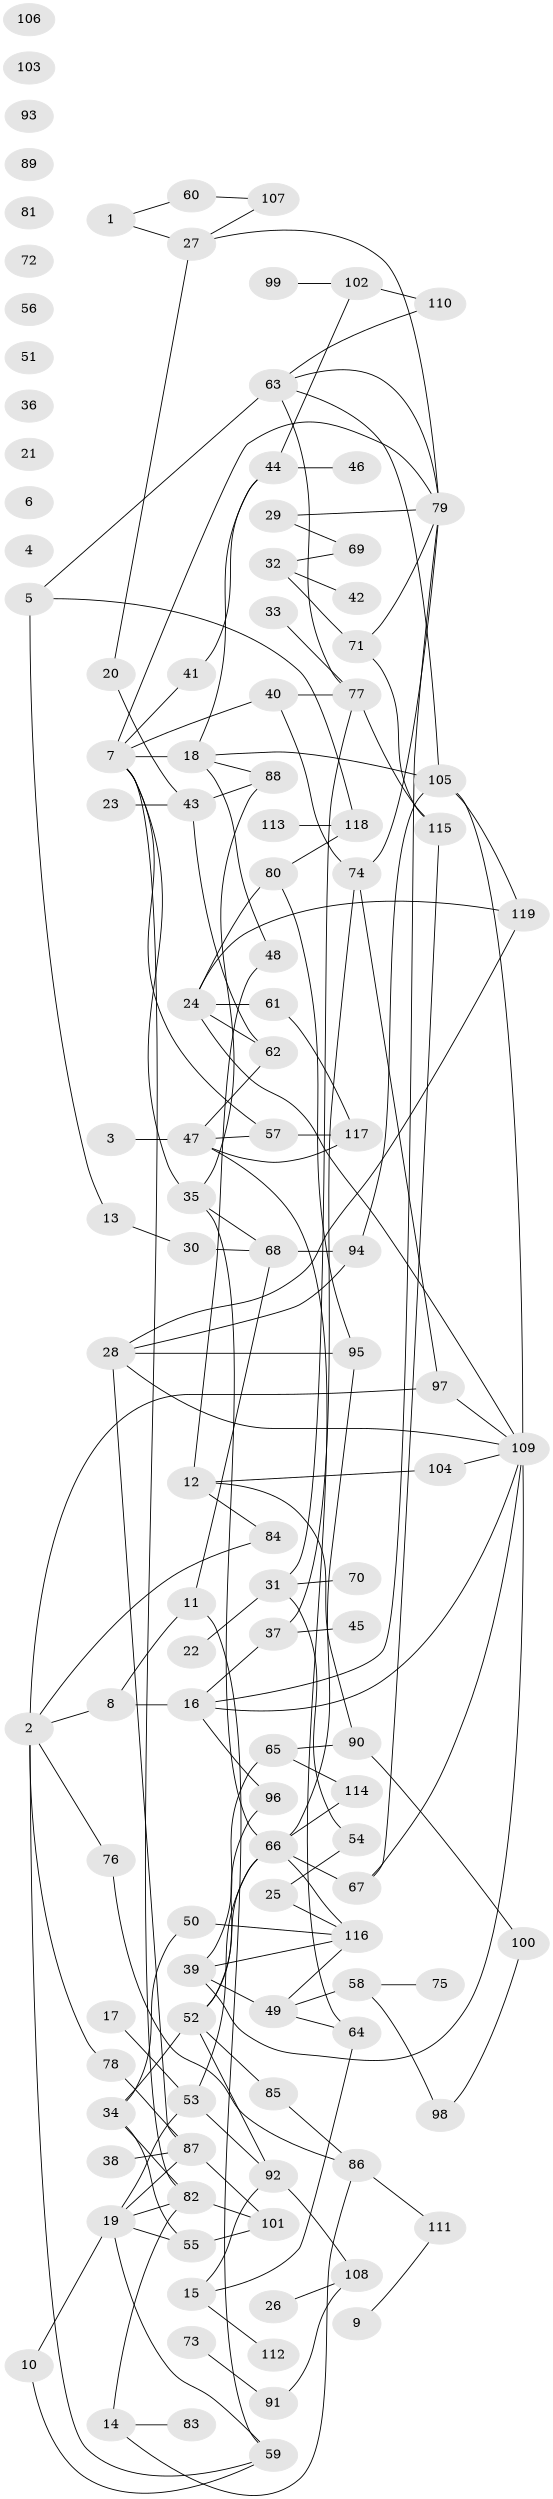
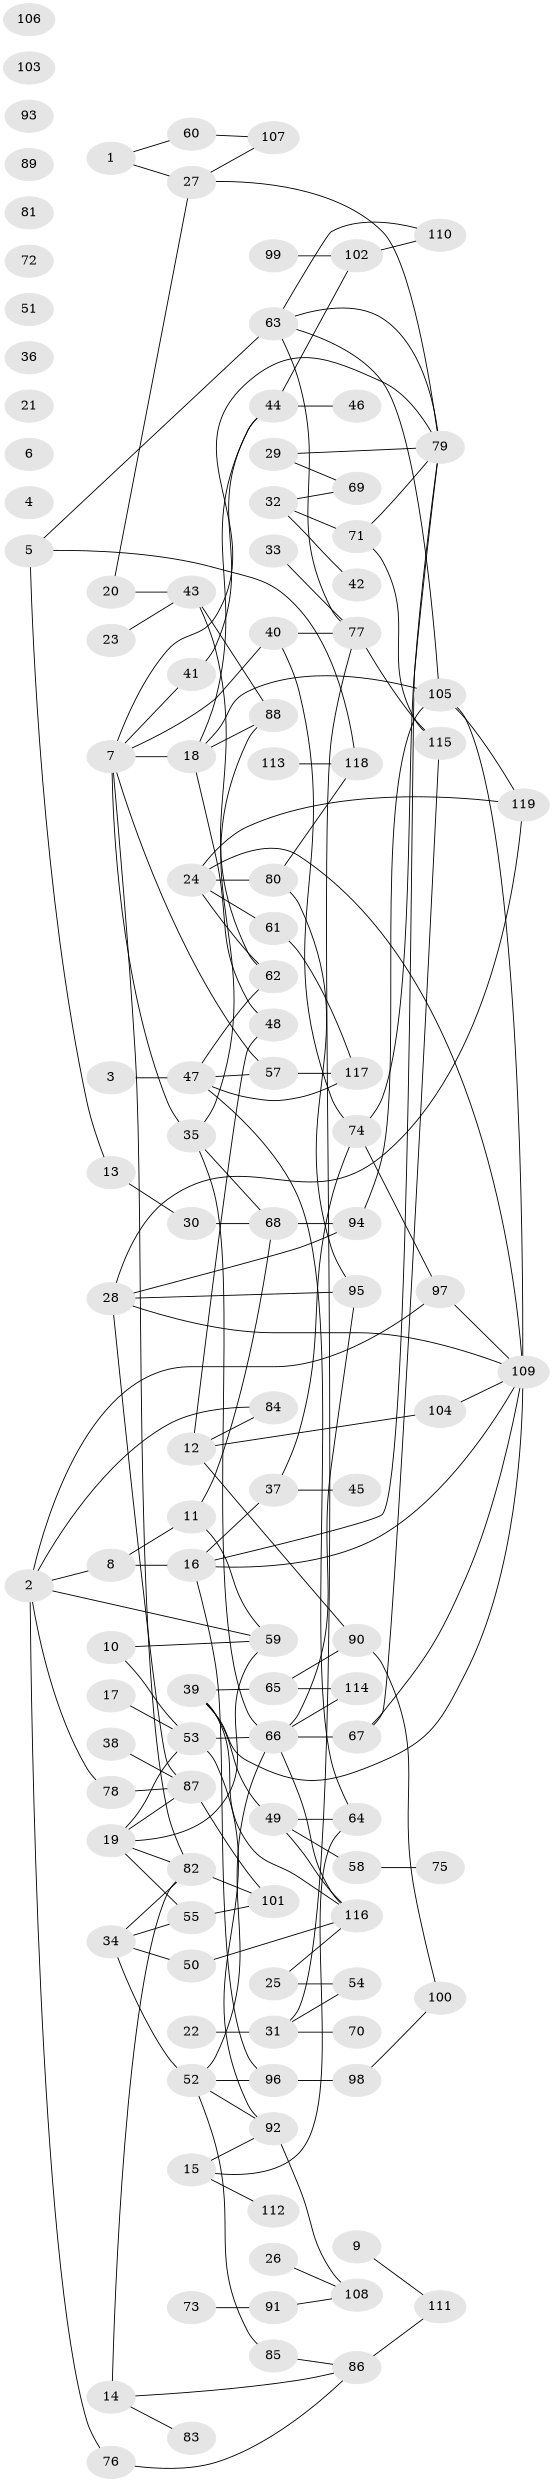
(29, 309) -> none
(406, 2046) -> (314, 2080)
(70, 2294) -> (147, 1686)
